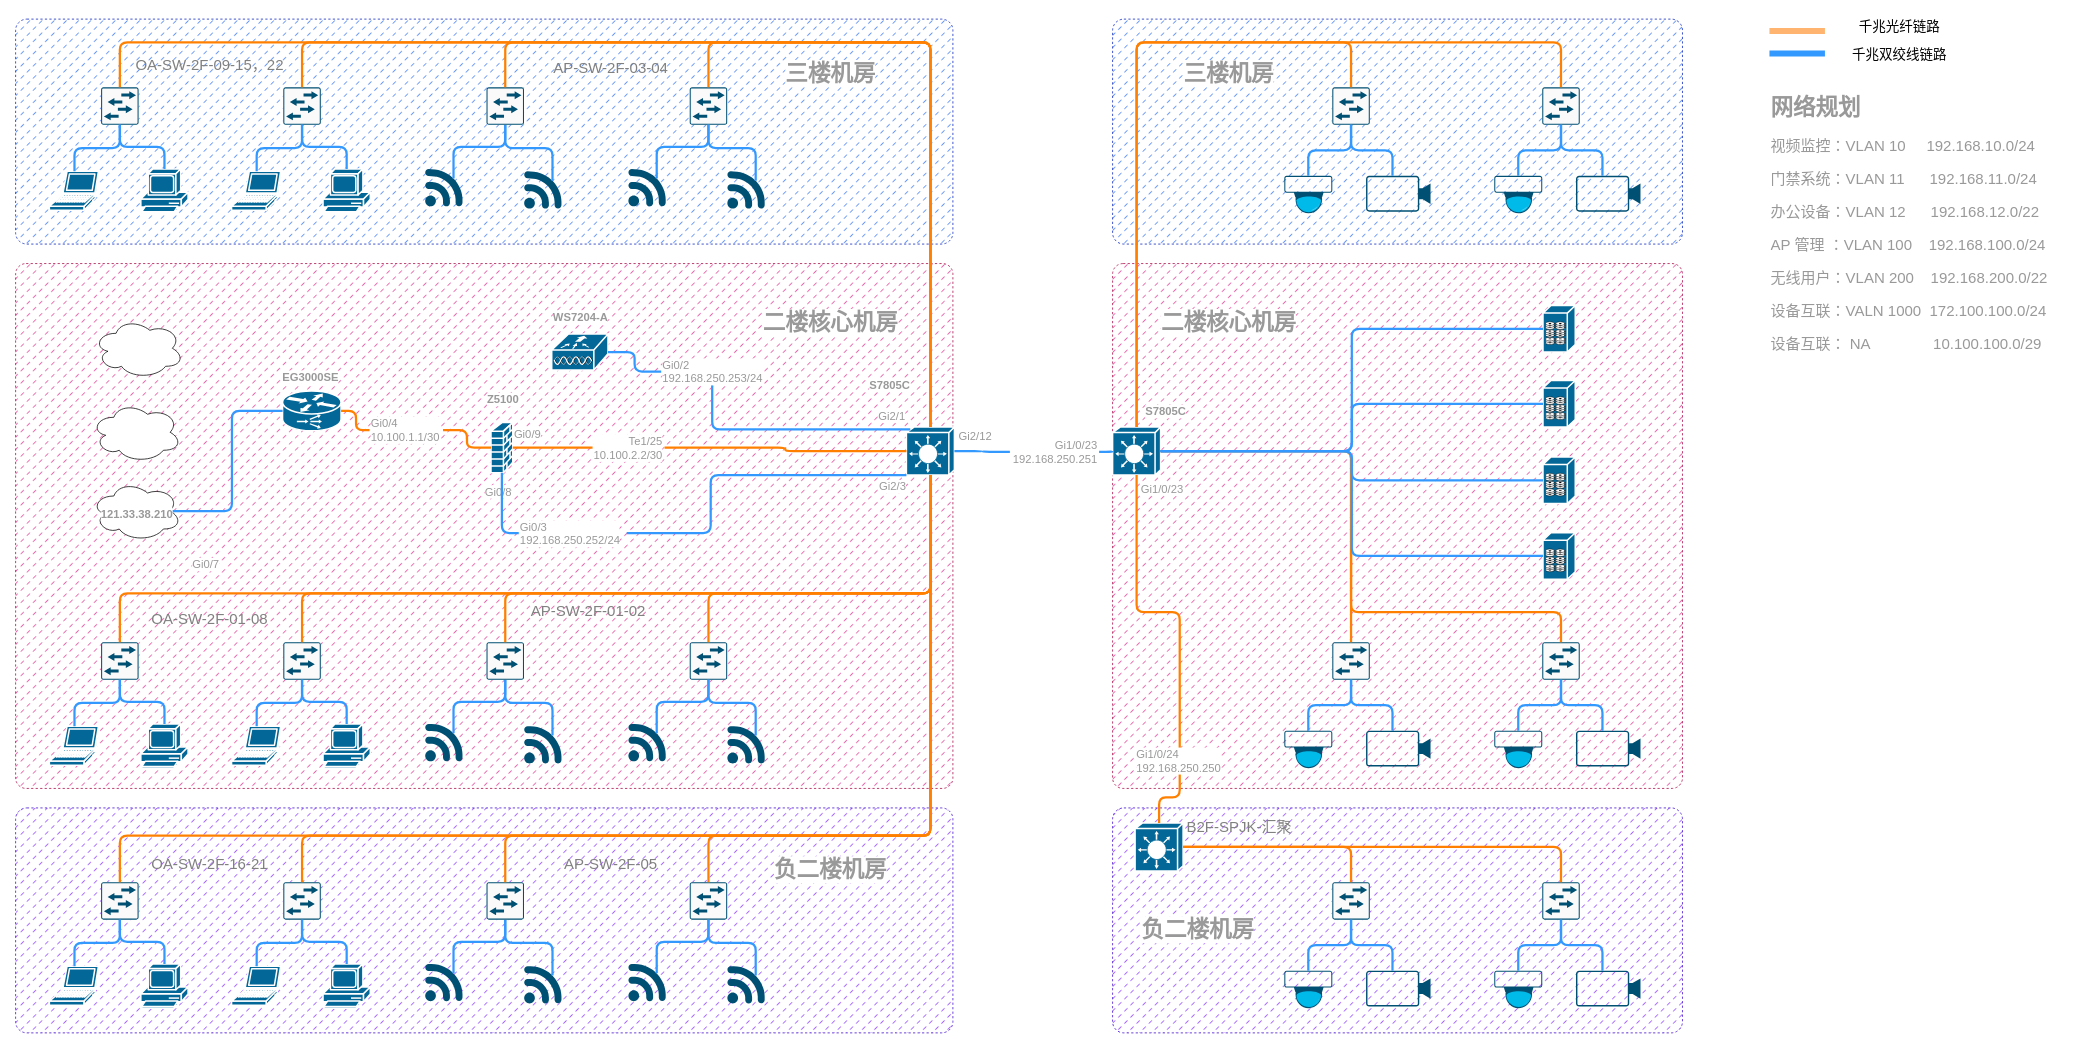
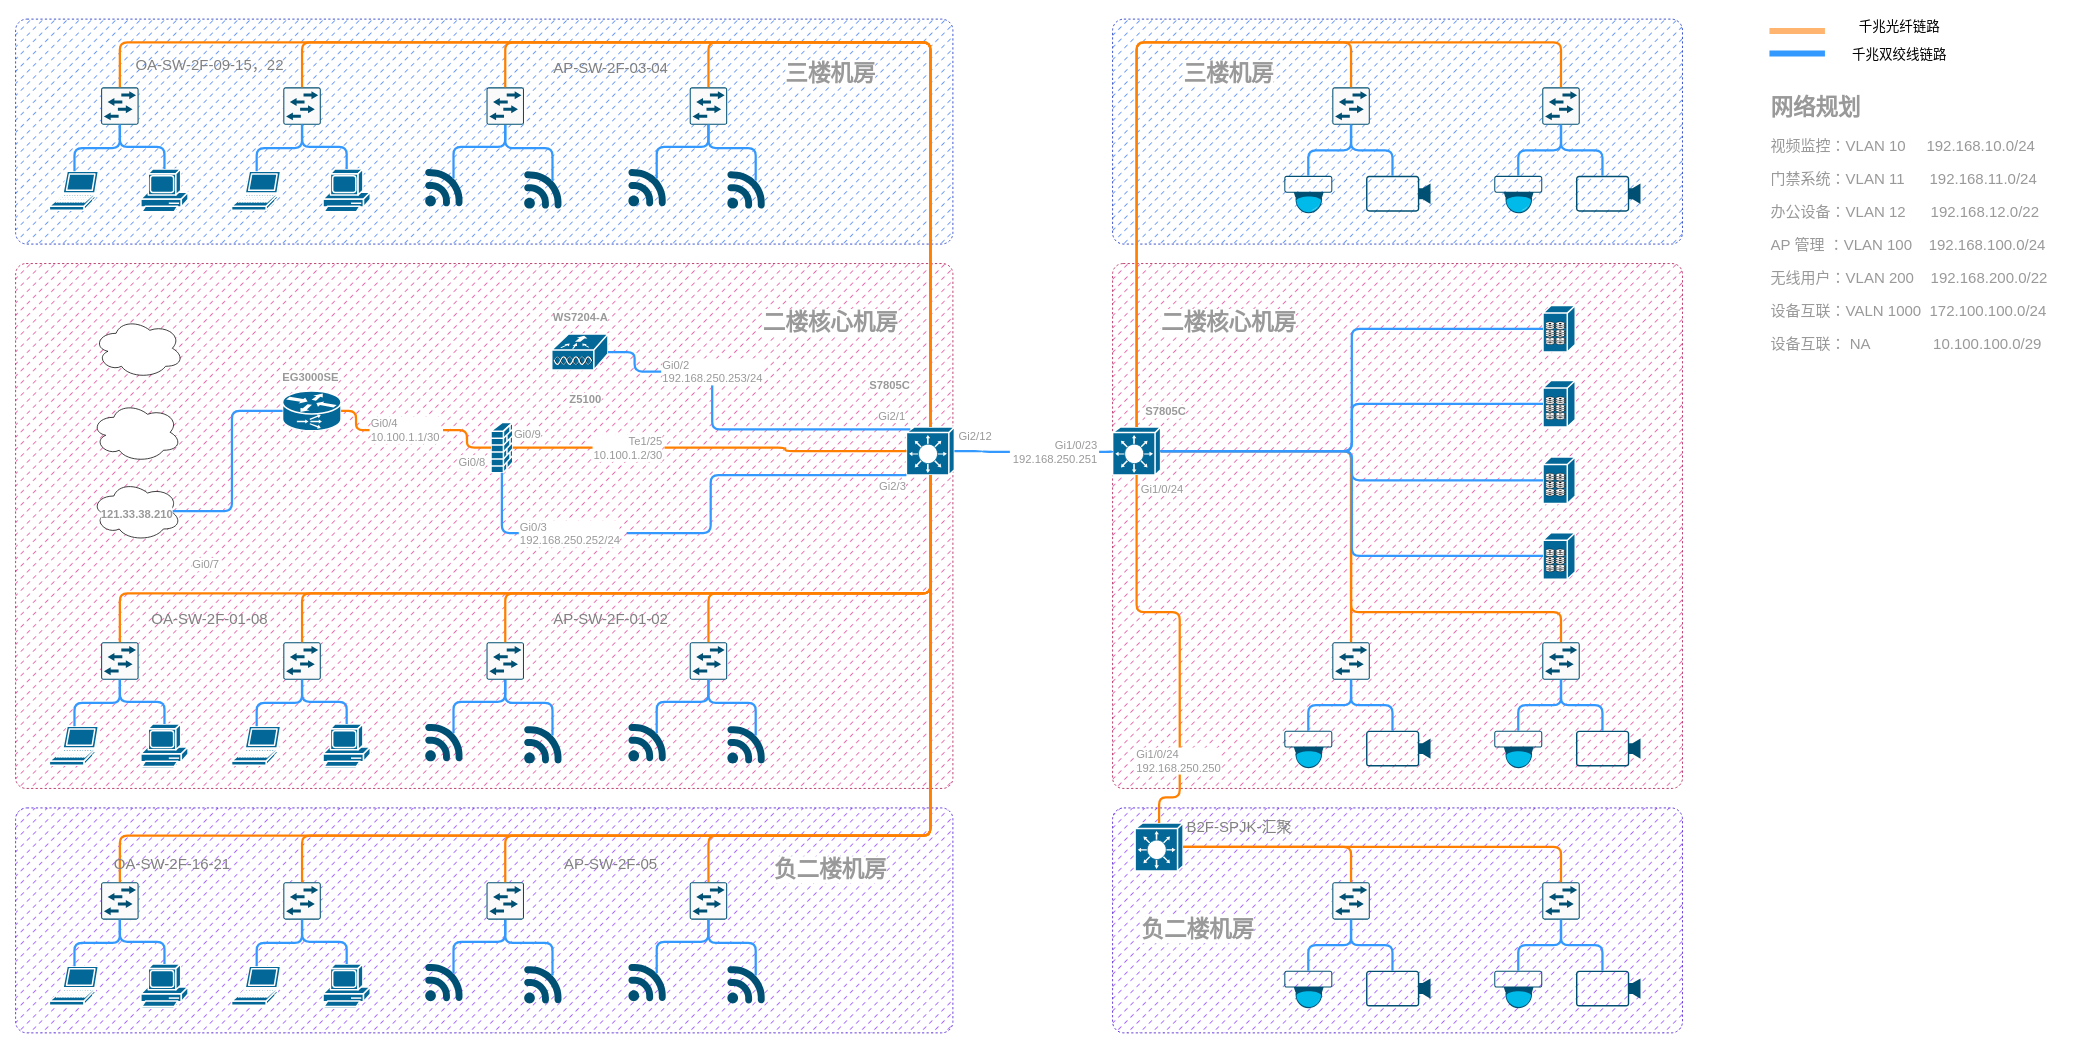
(504, 399) -> (587, 399)
(627, 448) -> (627, 448)
(1164, 489) -> (1164, 489)
(499, 492) -> (473, 462)
(588, 611) -> (611, 618)
(210, 864) -> (172, 864)
